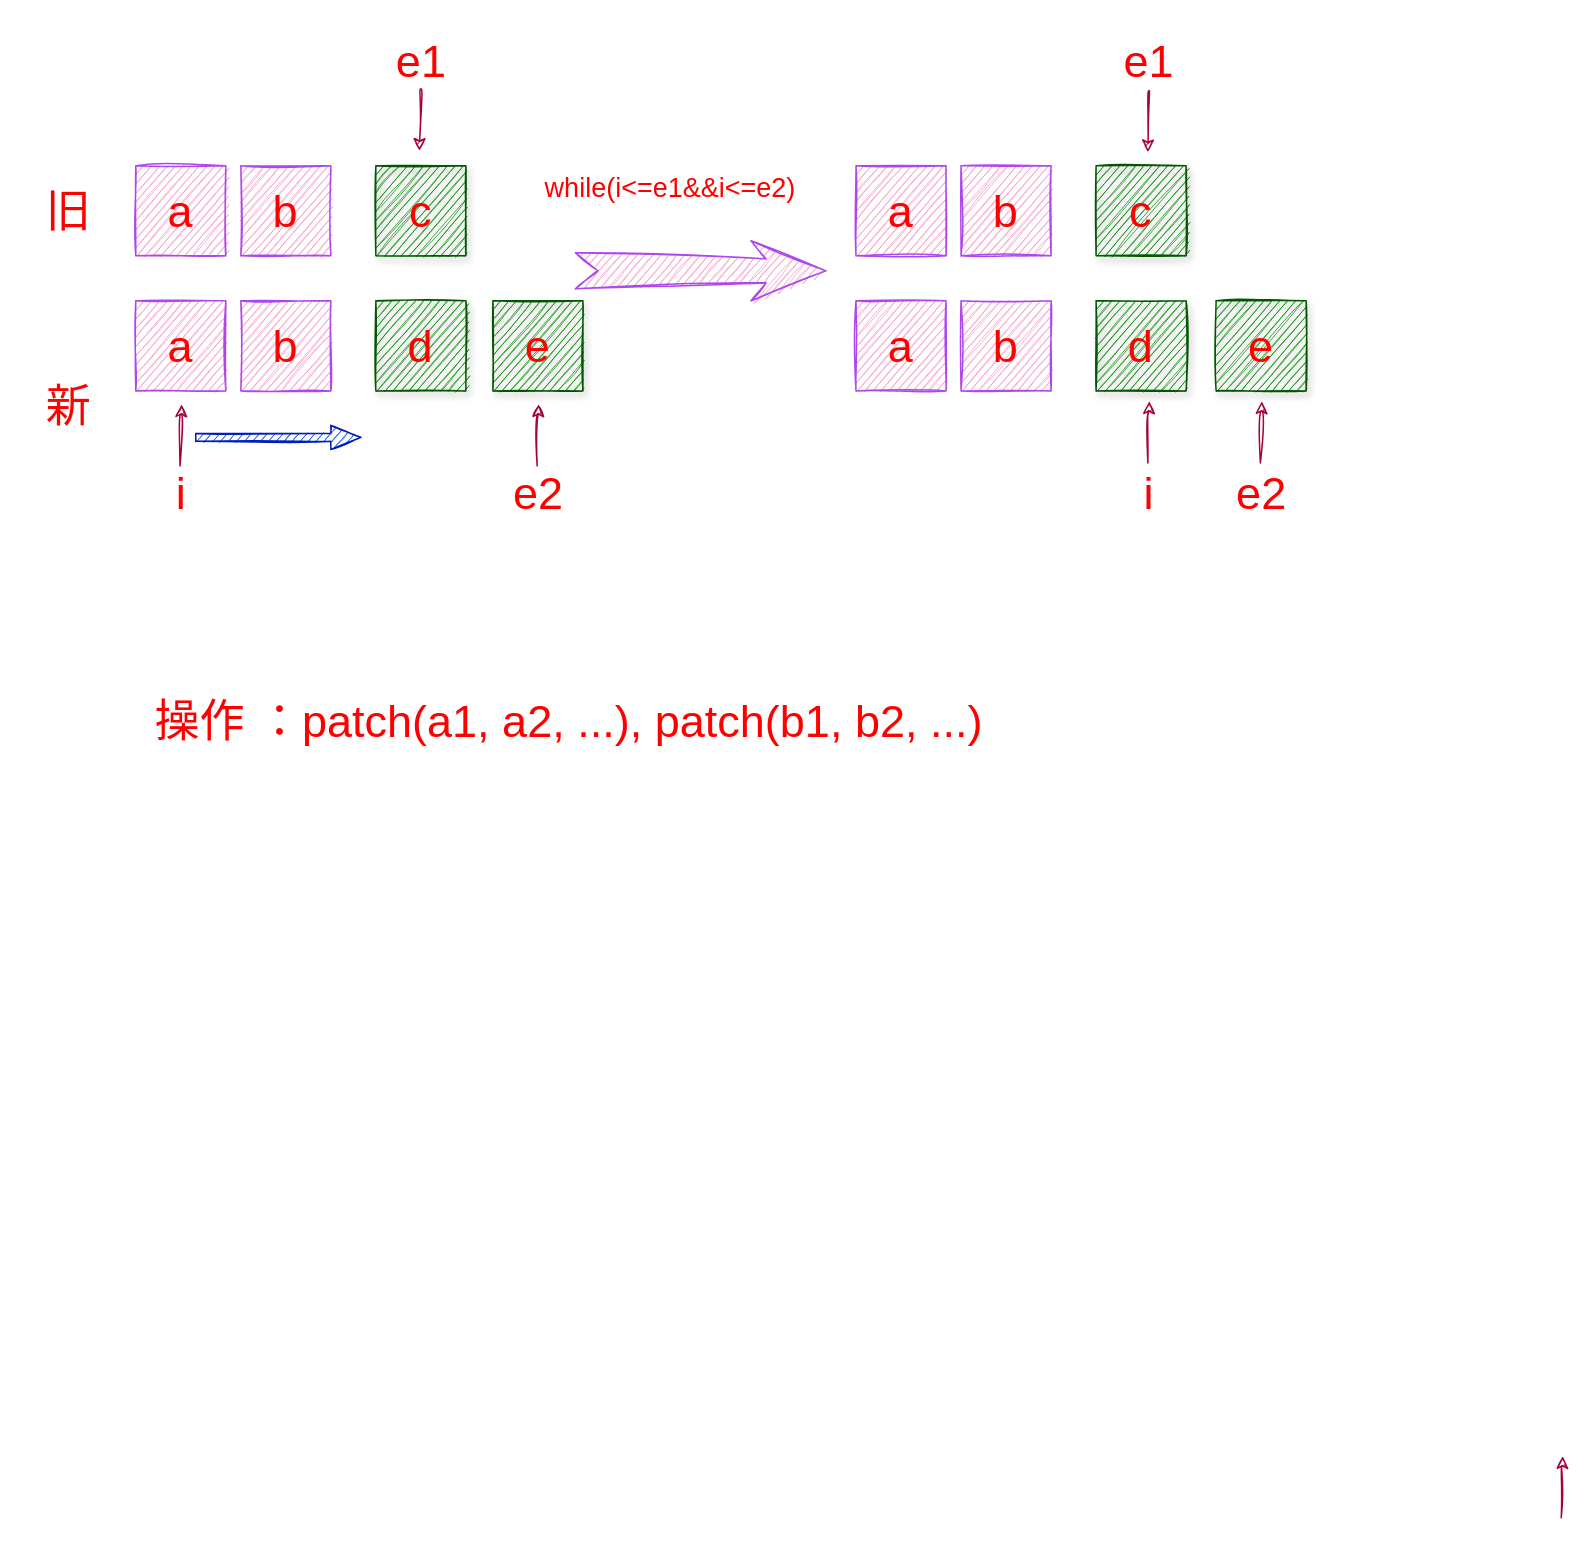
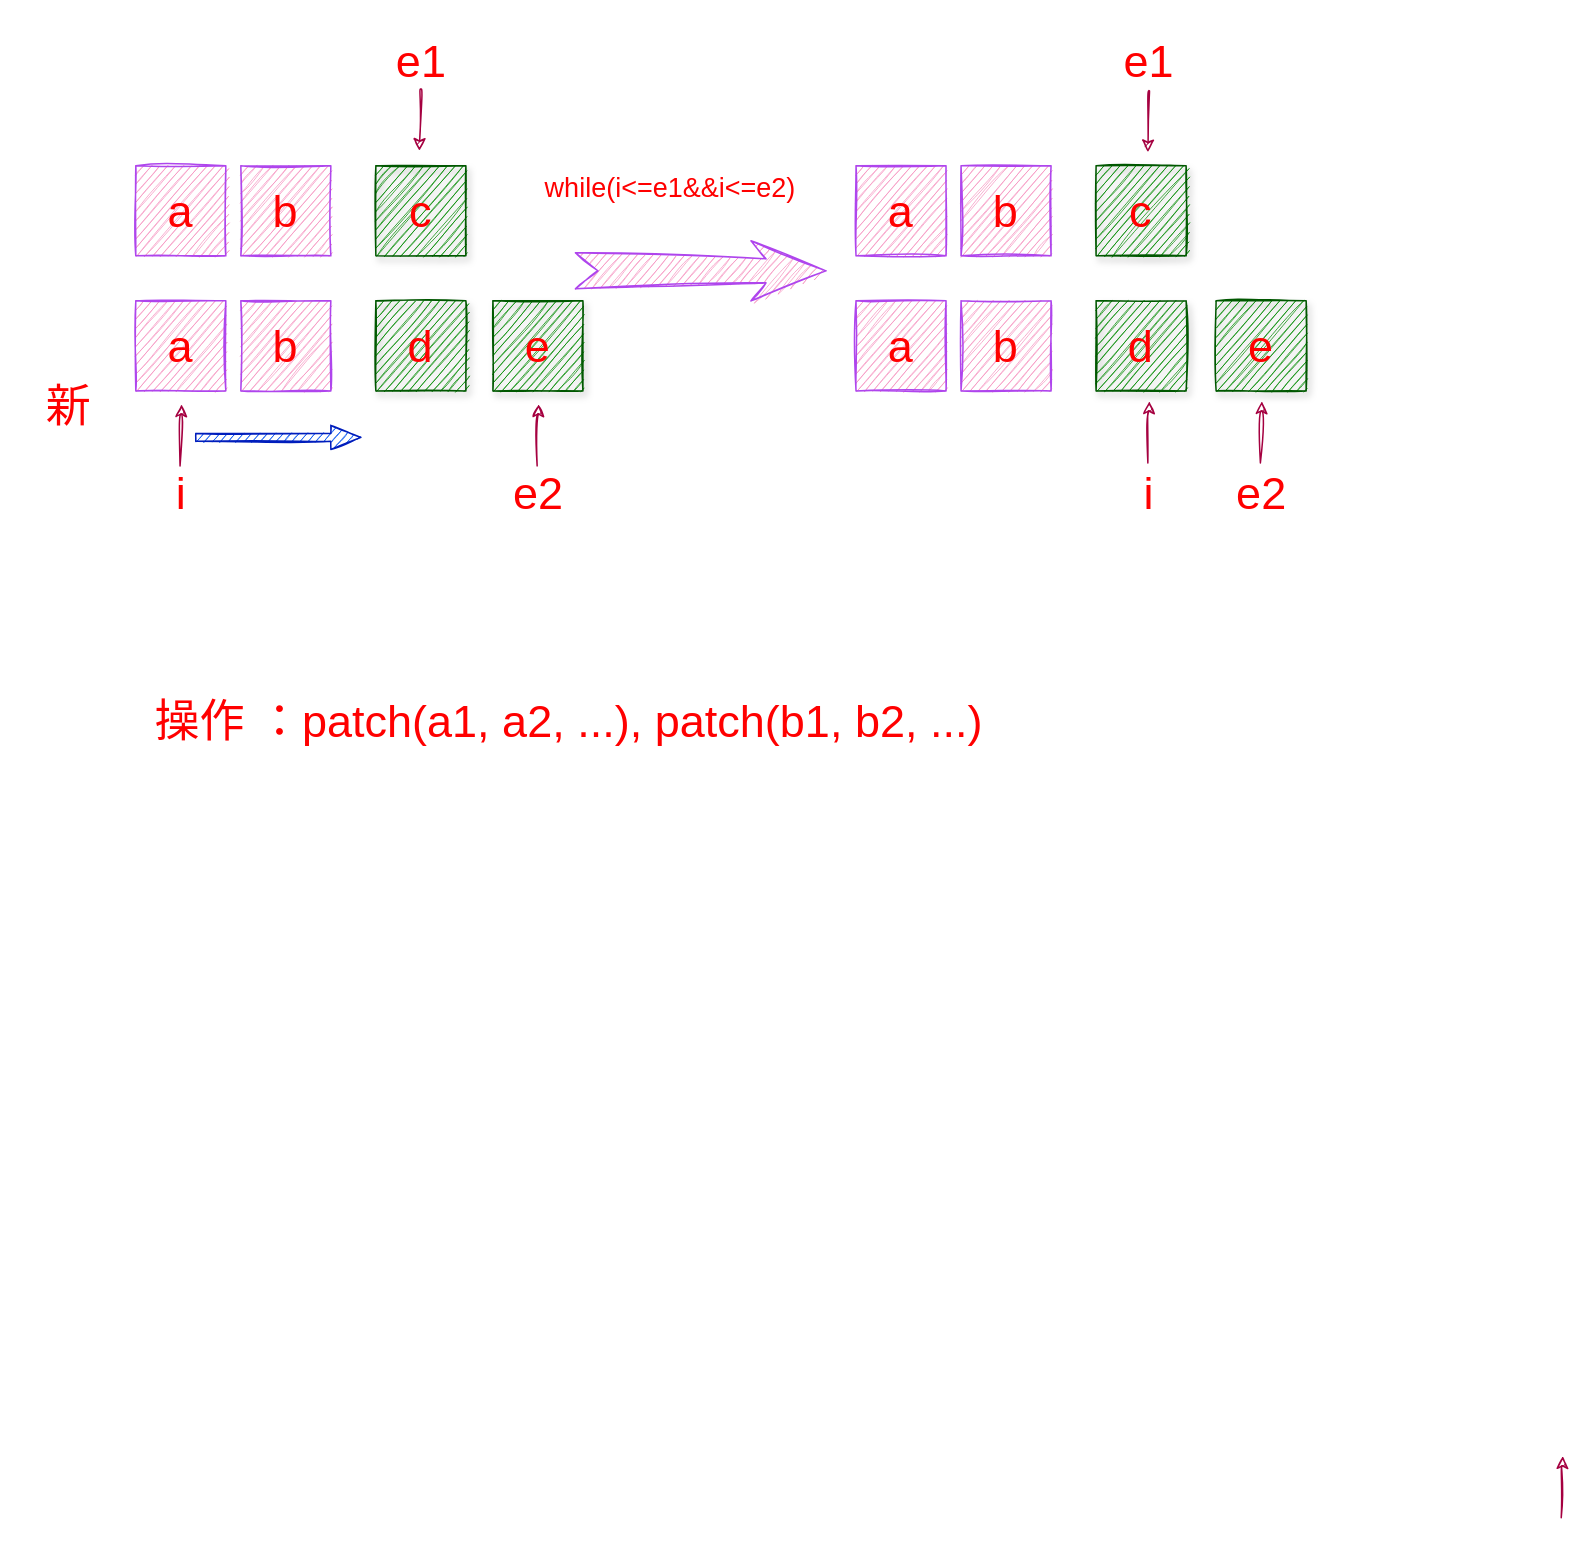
(68, 211) -> none
